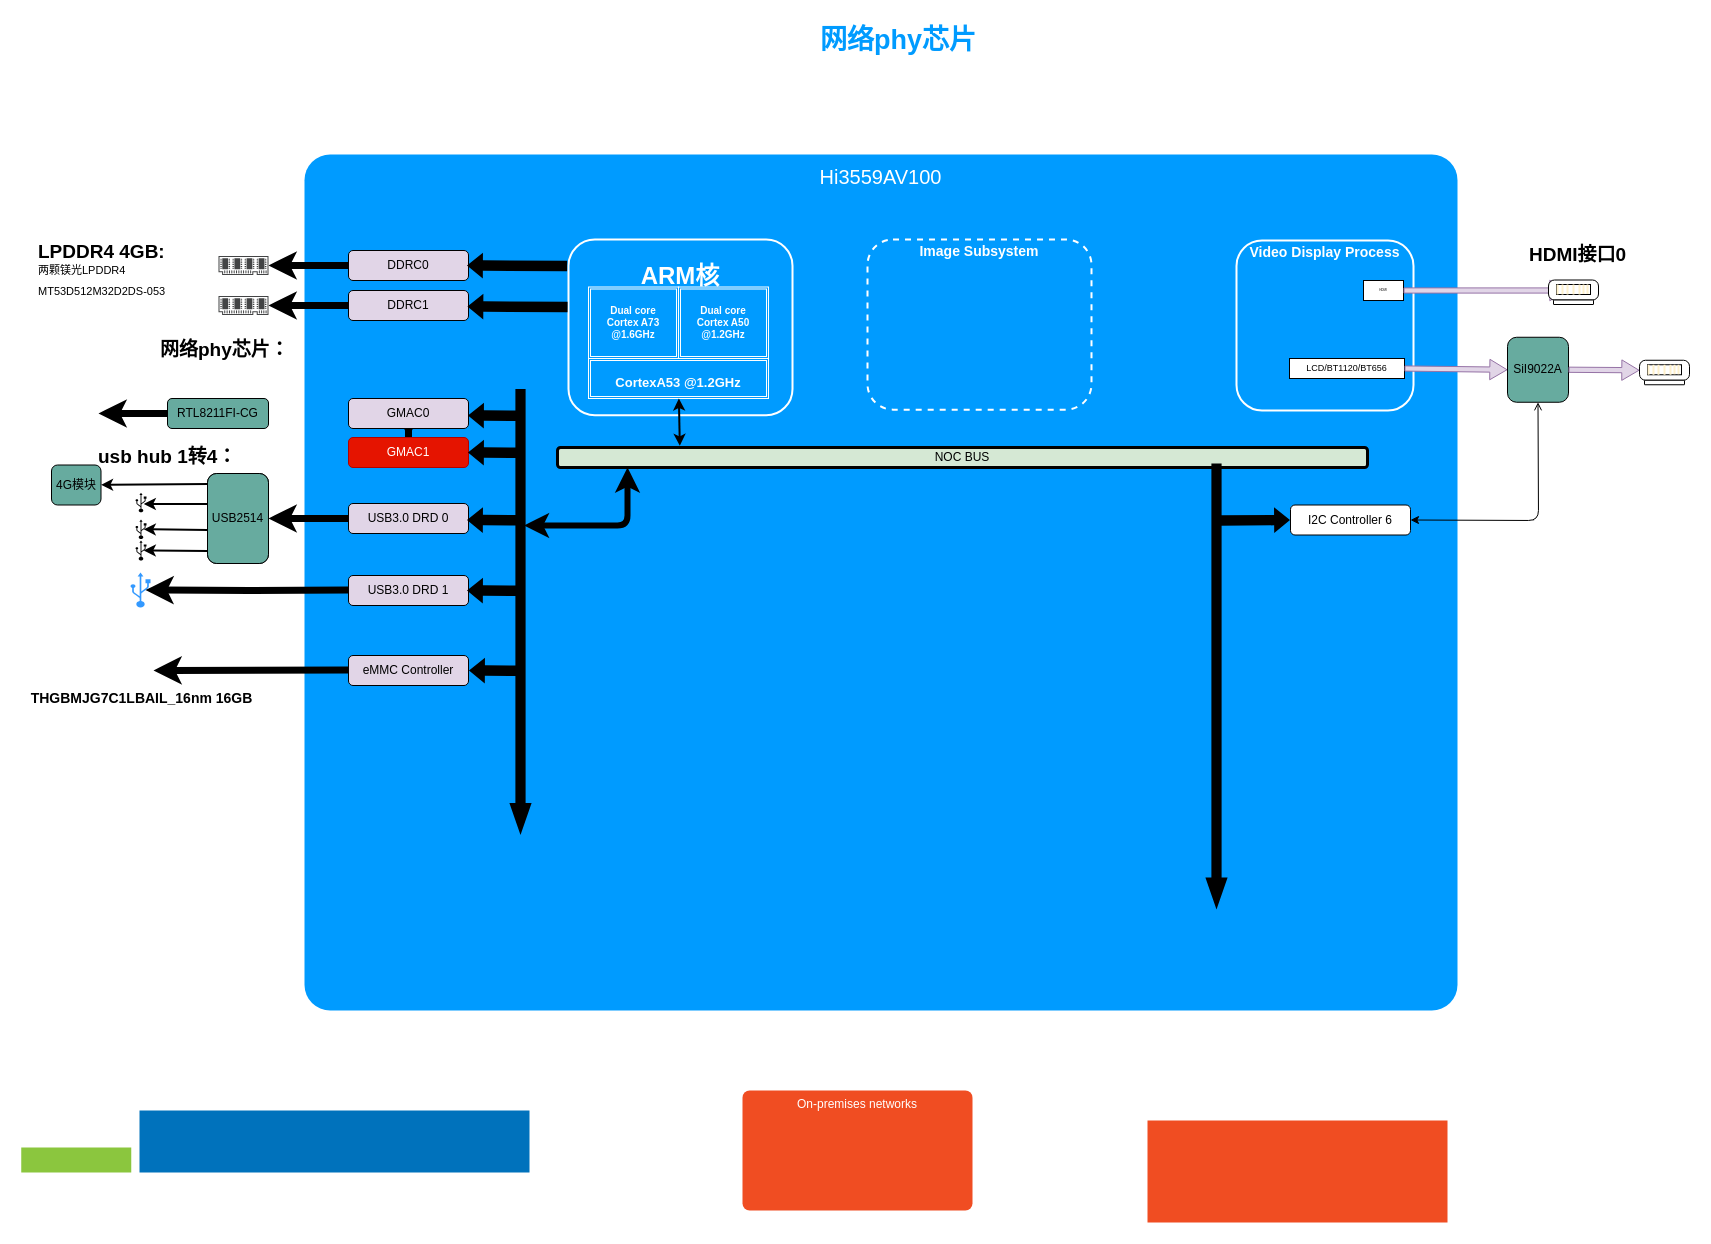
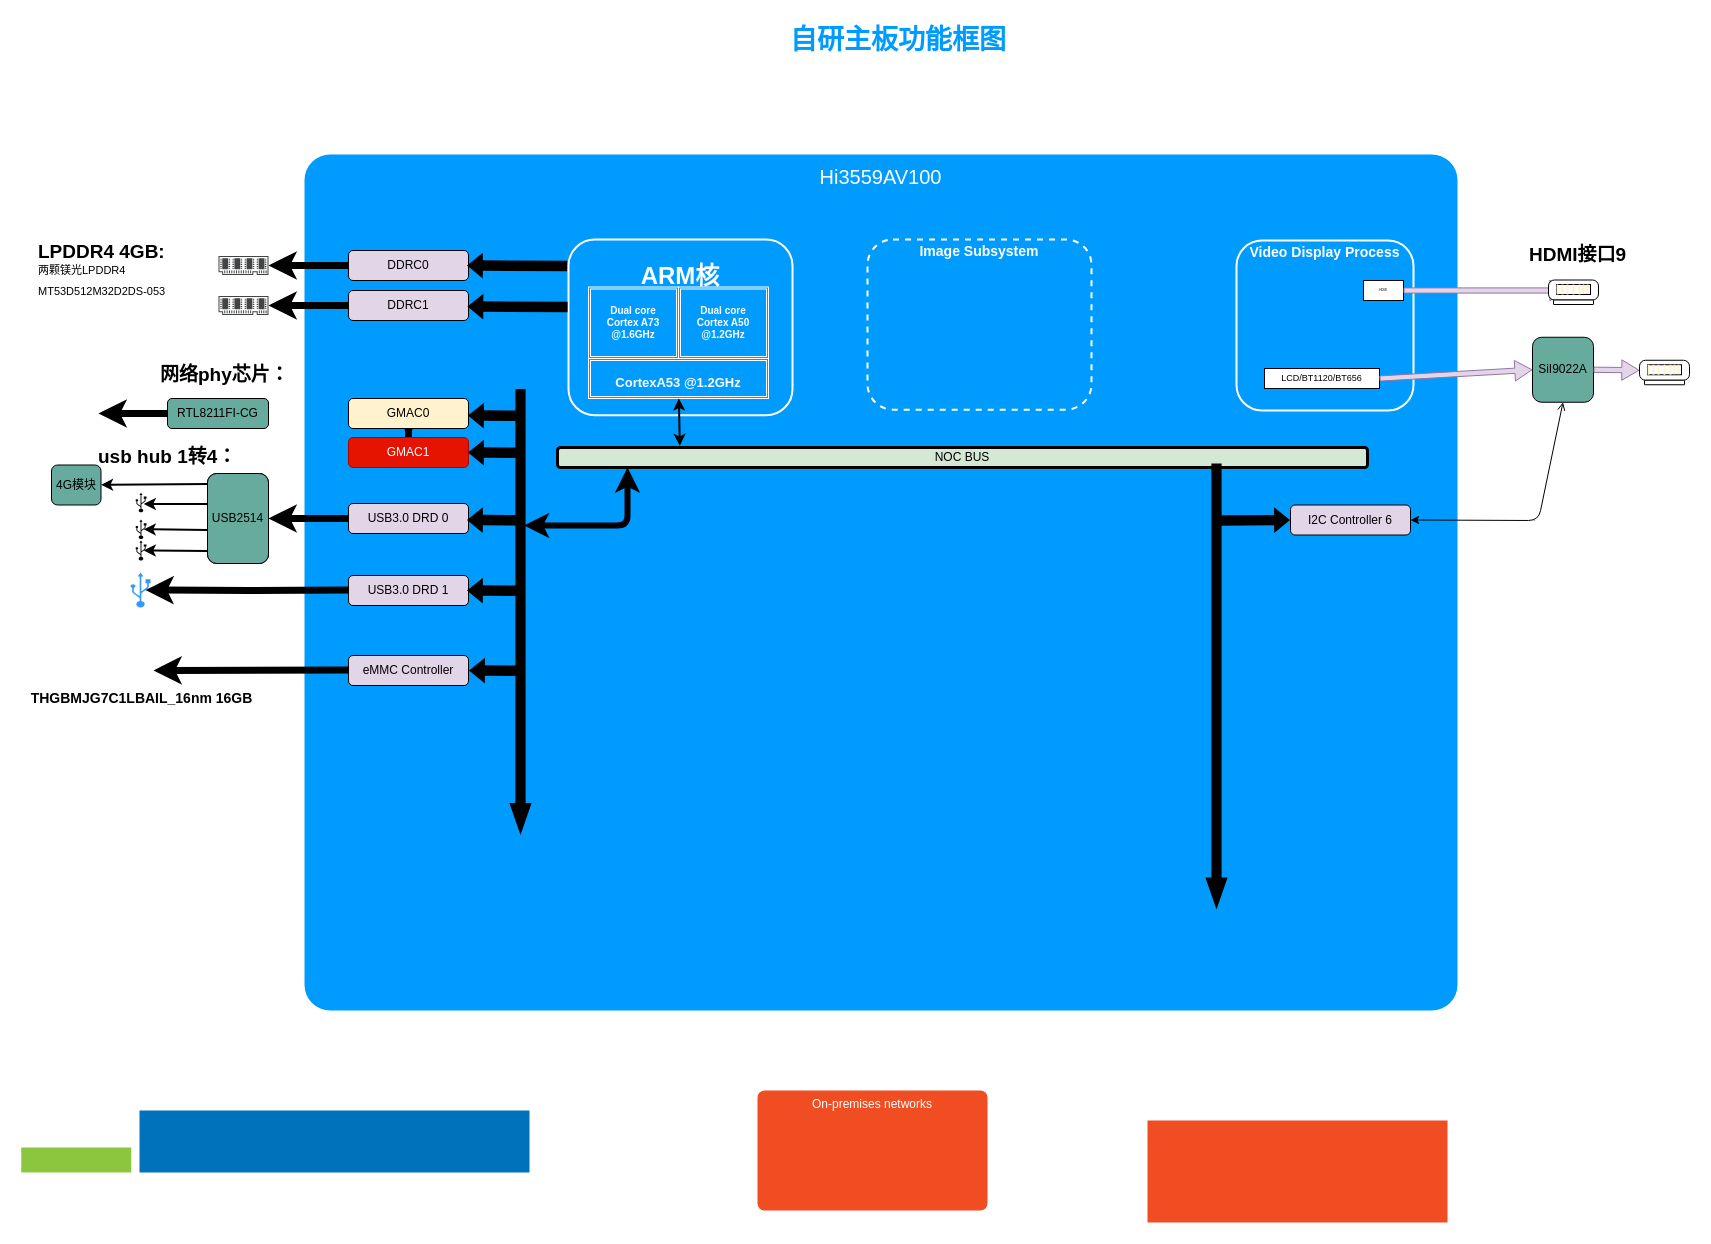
(899, 41) -> (899, 41)
(1558, 256) -> (1558, 256)
(228, 351) -> (228, 376)
(1347, 369) -> (1322, 379)
(1538, 370) -> (1563, 370)
(409, 414) -> (409, 414)
(1351, 520) -> (1351, 520)
(858, 1151) -> (873, 1151)
